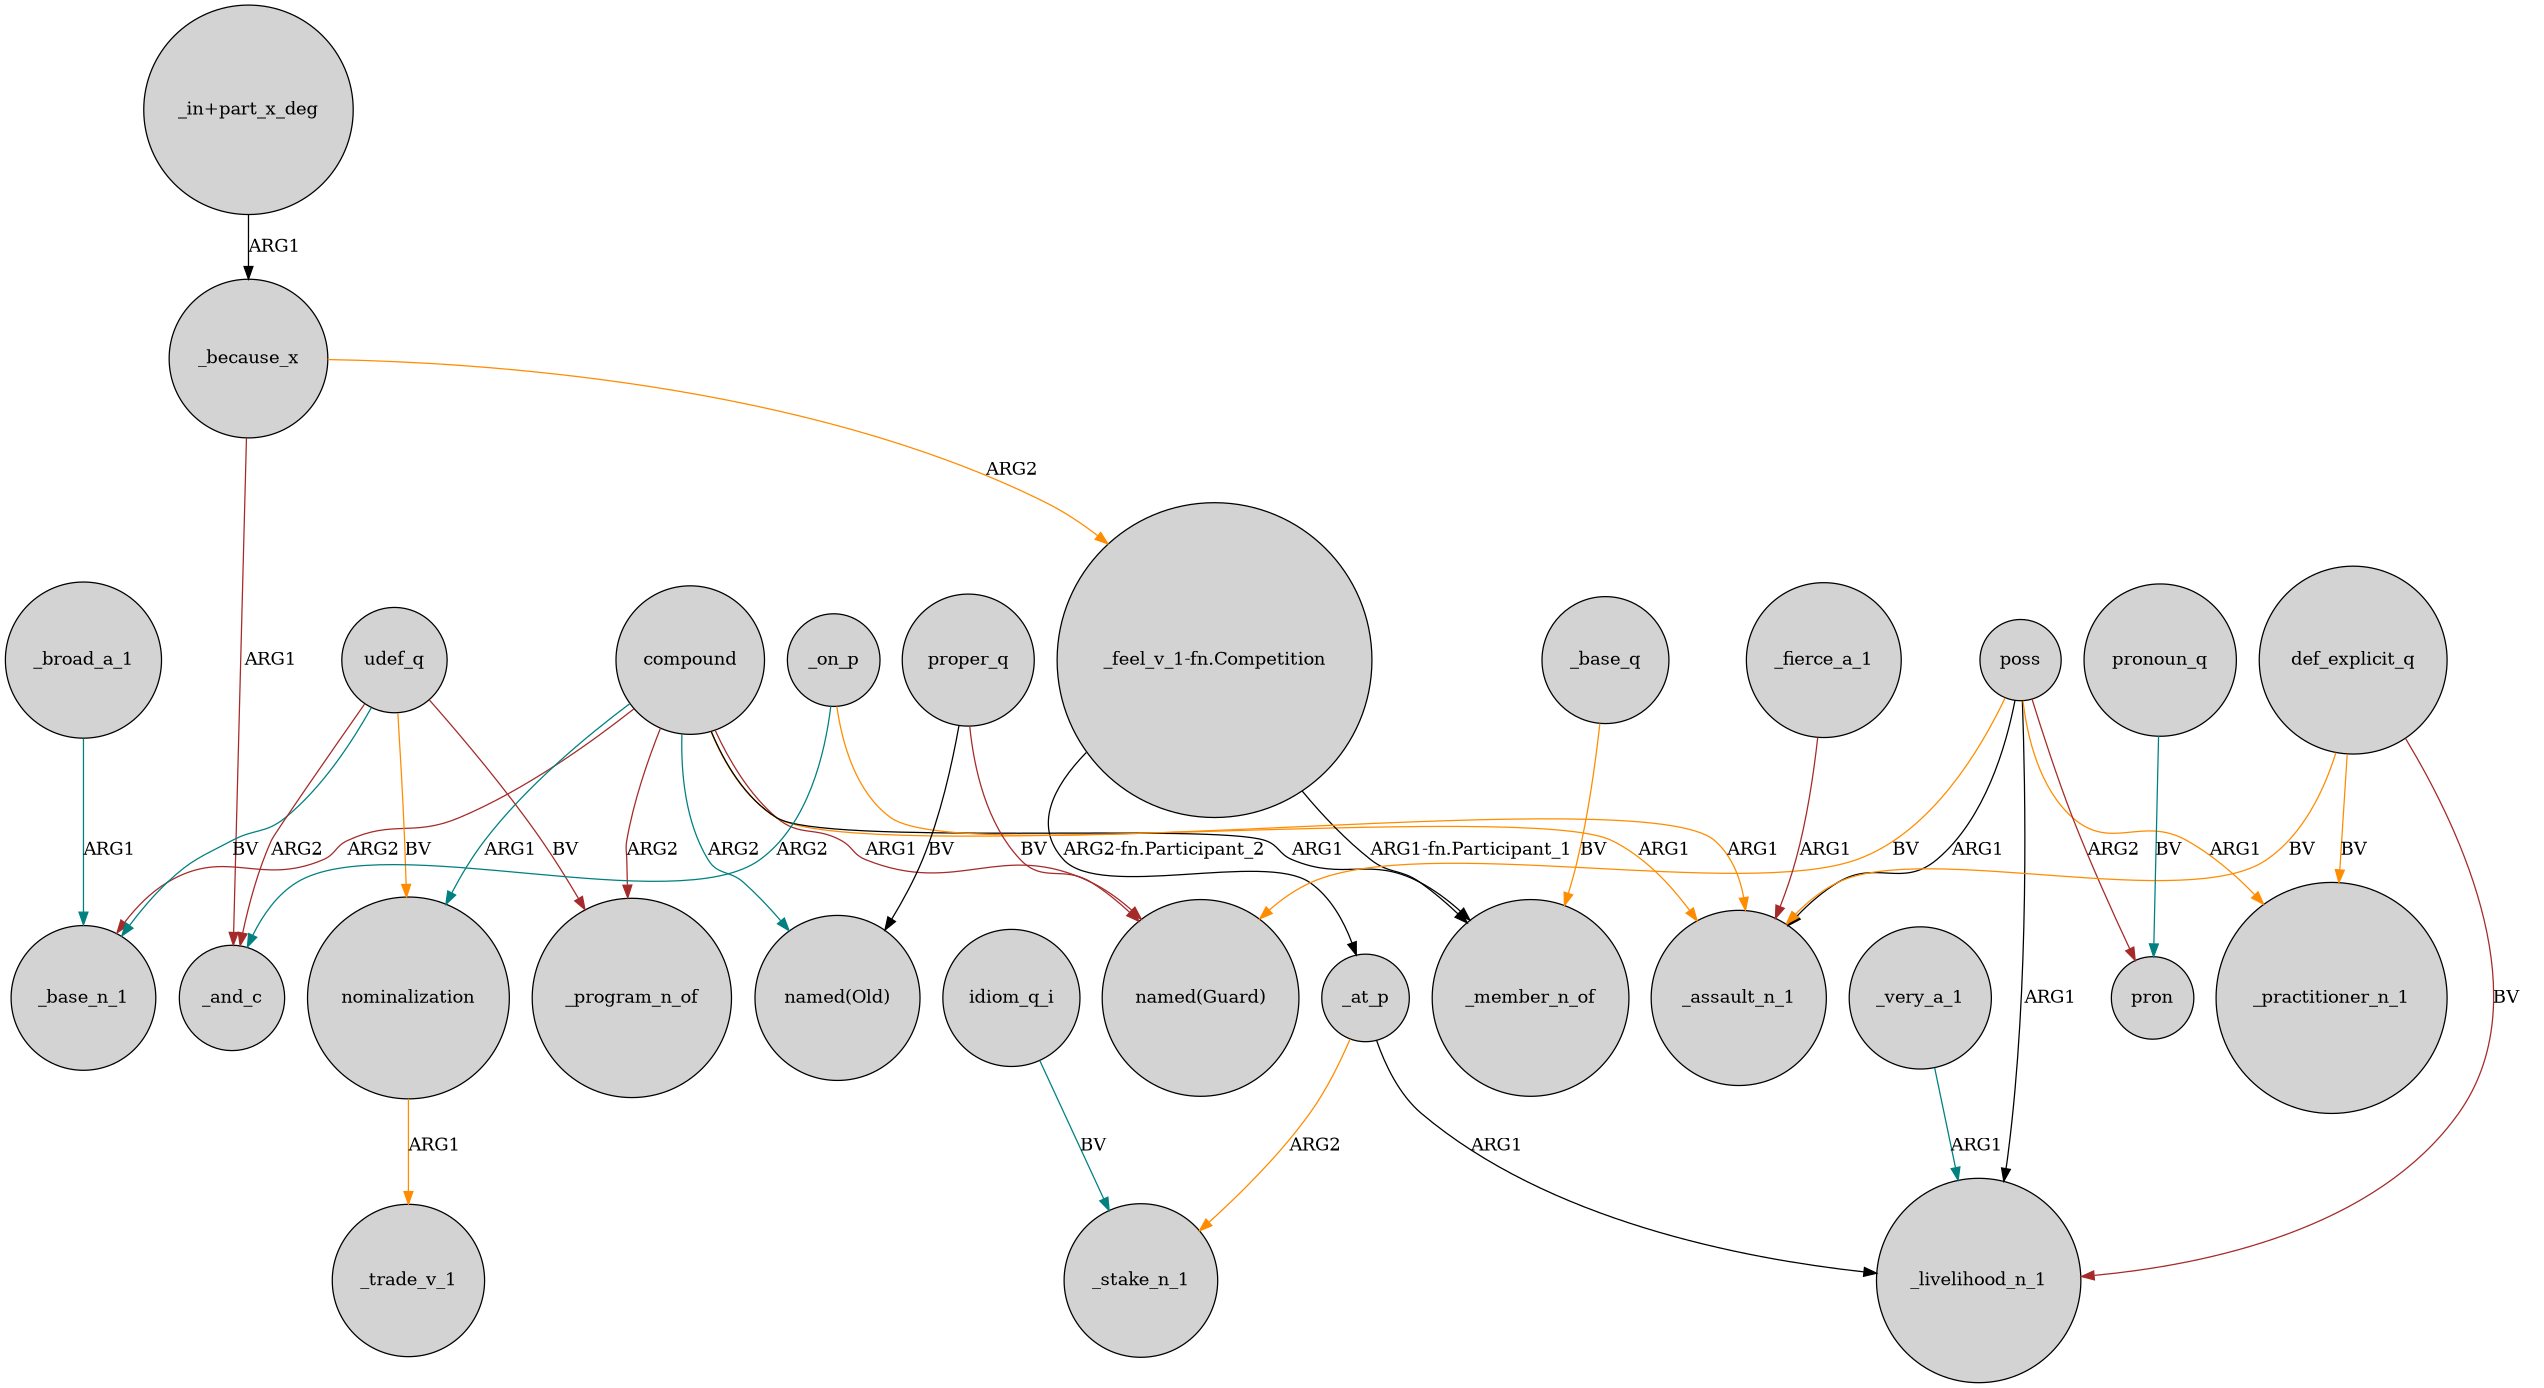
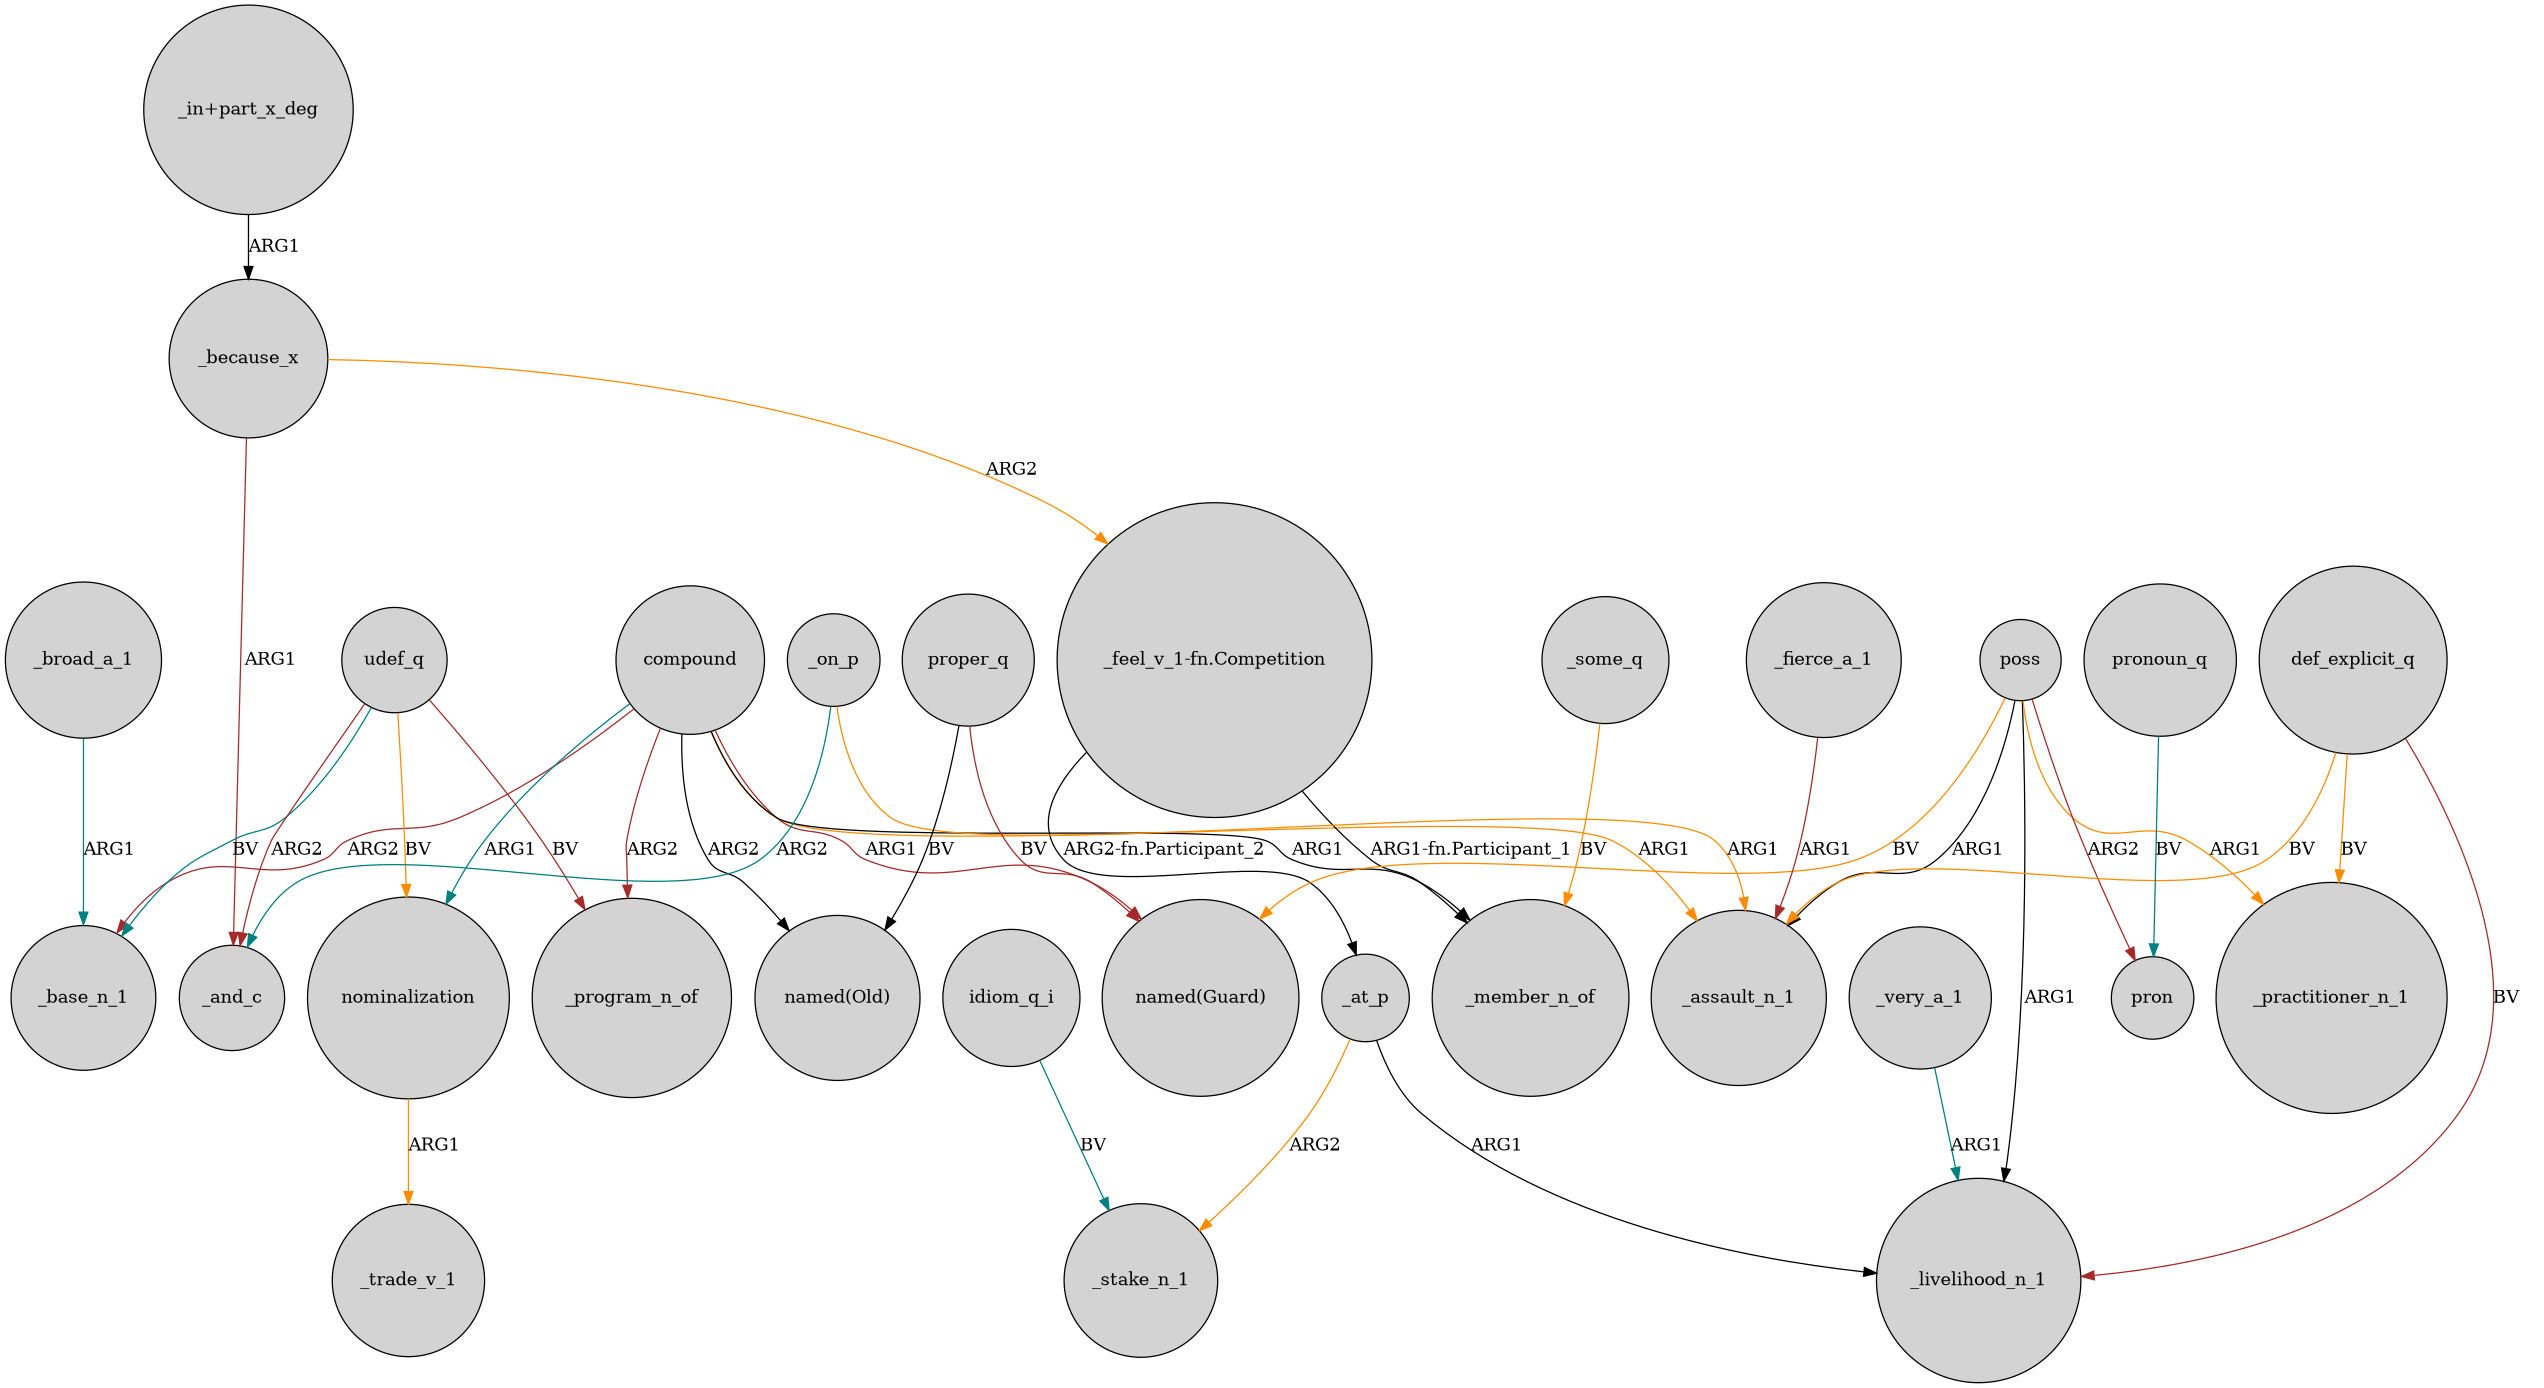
(1605, 660) -> (1605, 660)
(700, 845) -> (700, 845)
